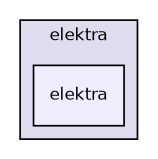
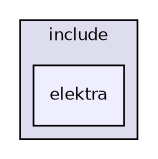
(79, 36) -> (79, 36)
